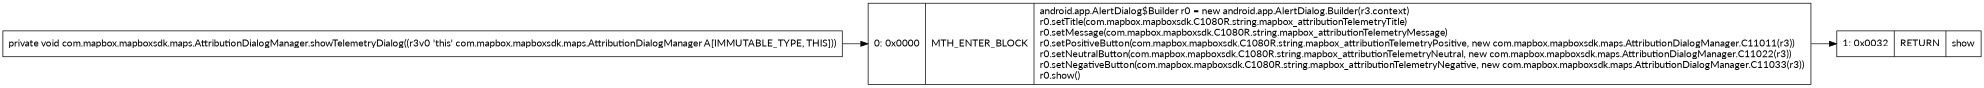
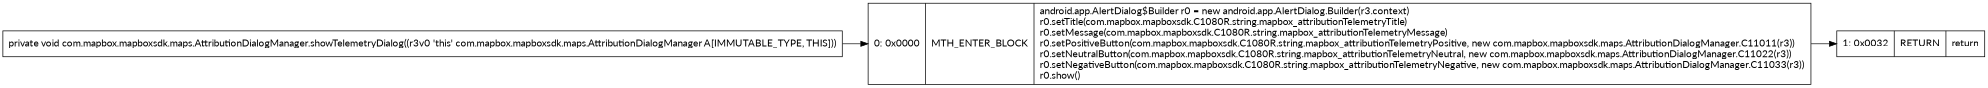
(1964, 43) -> (1965, 43)
